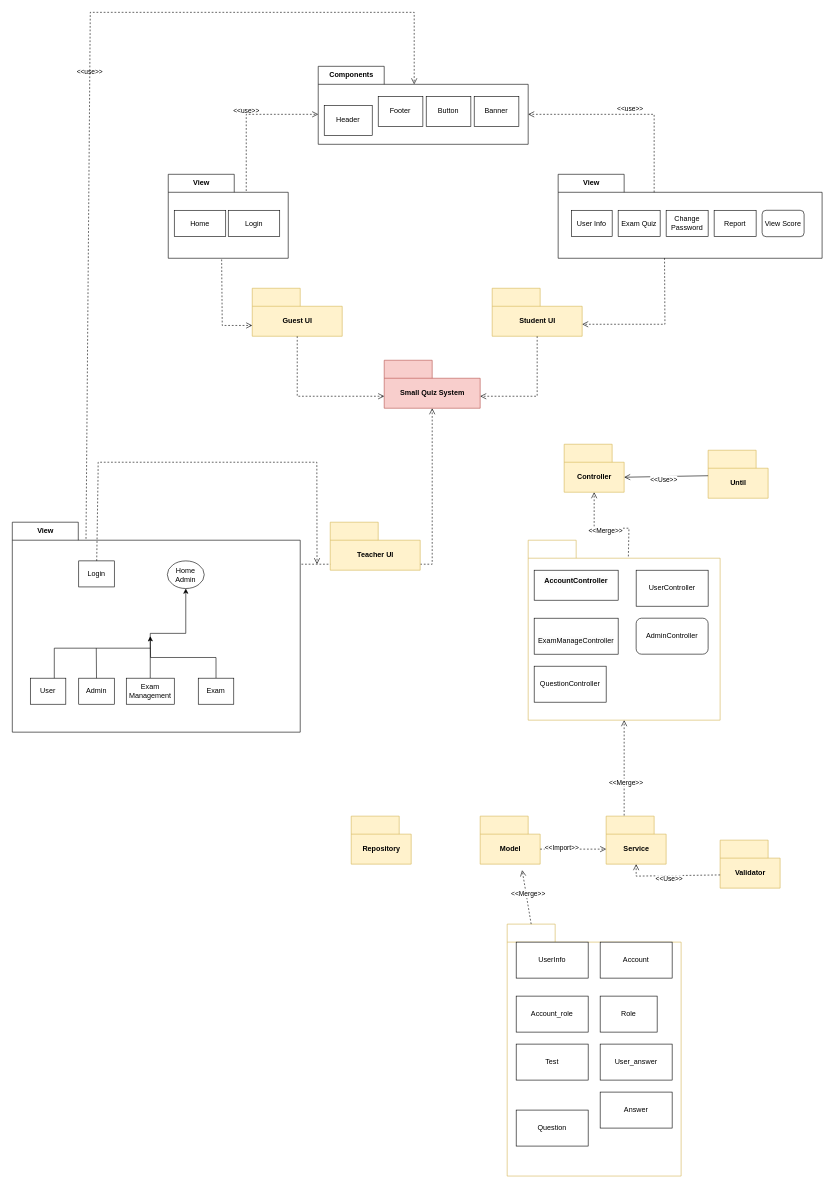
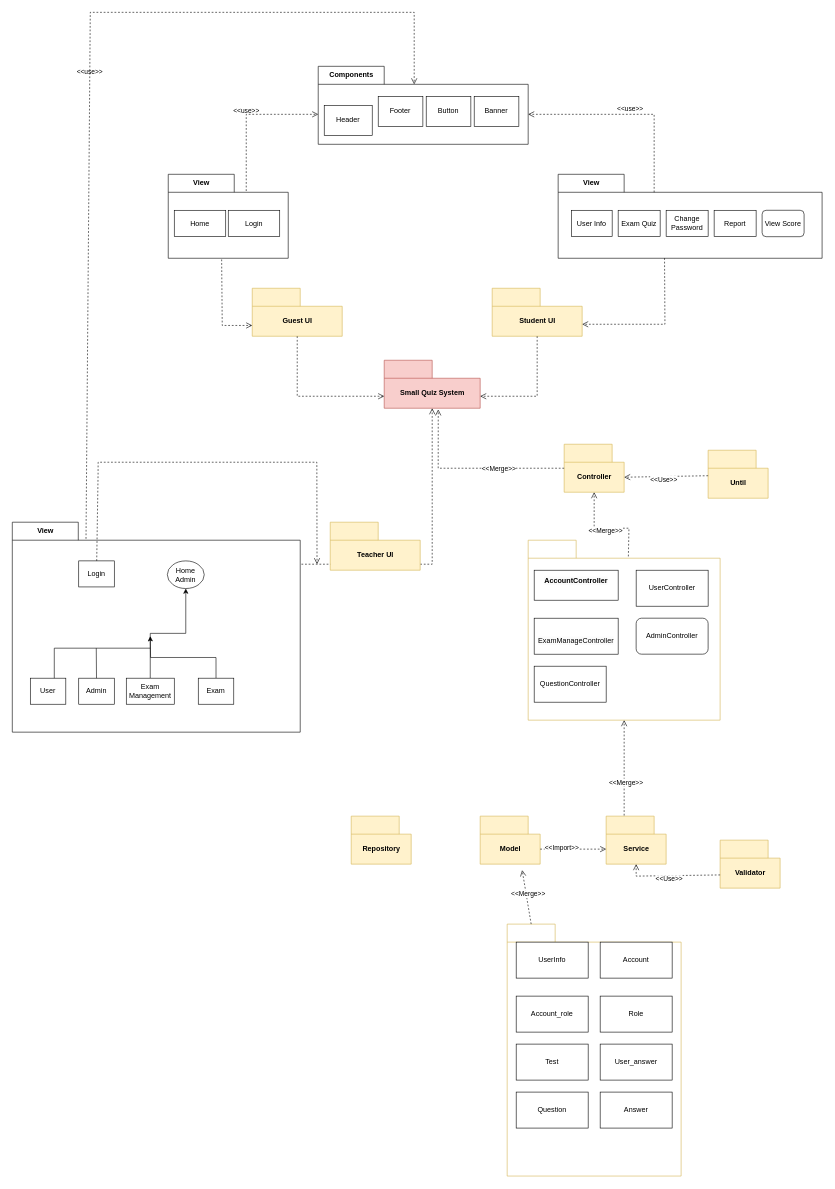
none -> (499, 468)
(692, 476) -> (692, 476)
(629, 1014) -> (636, 1014)
(552, 1128) -> (552, 1110)
